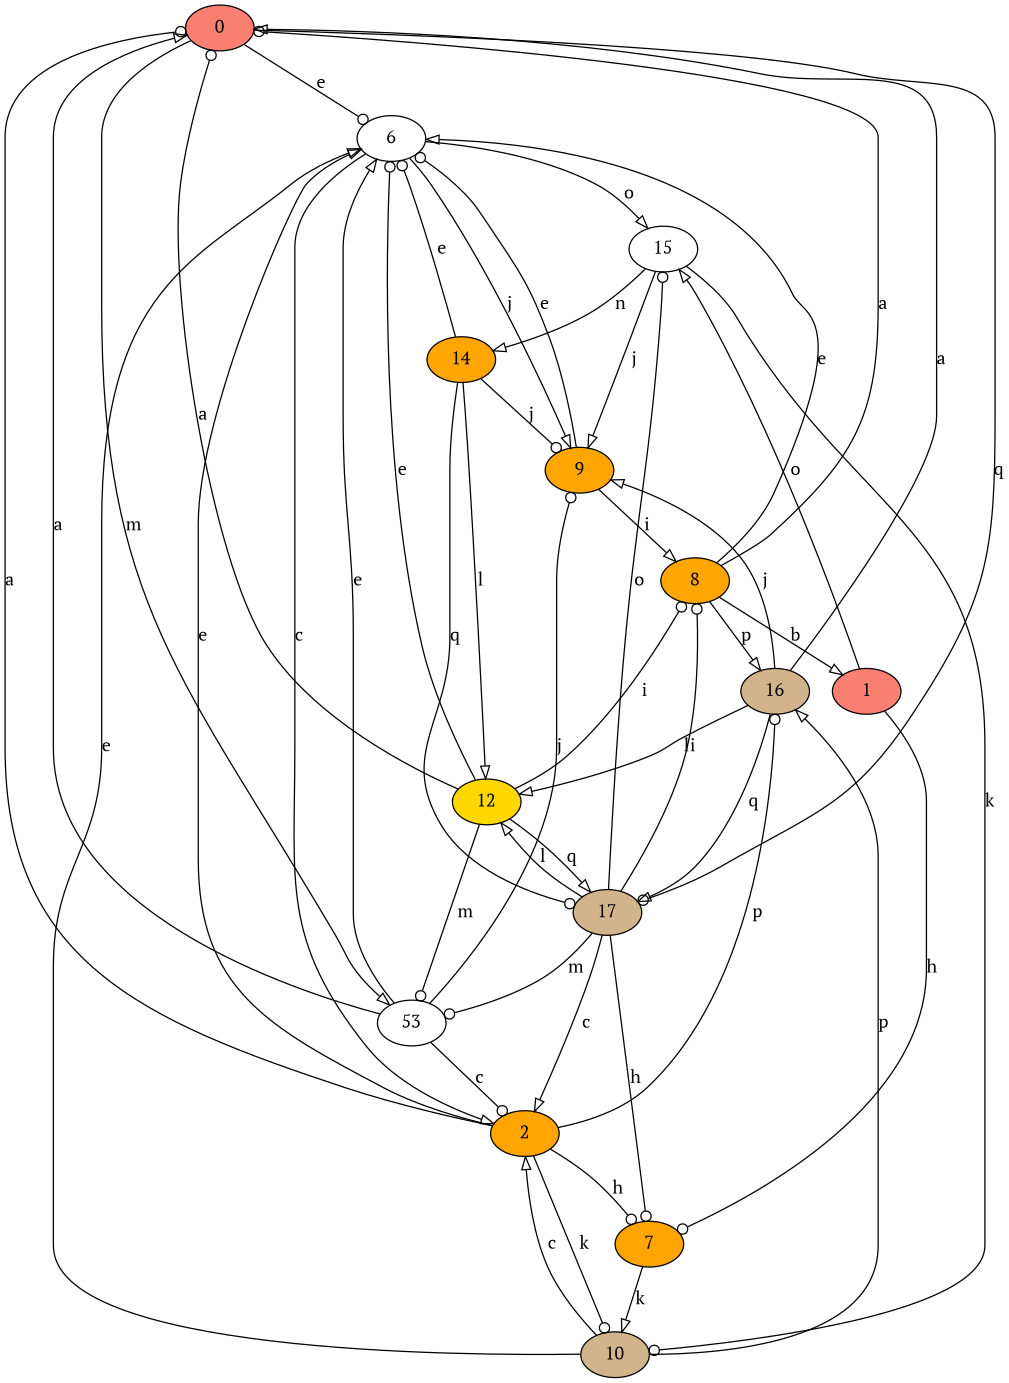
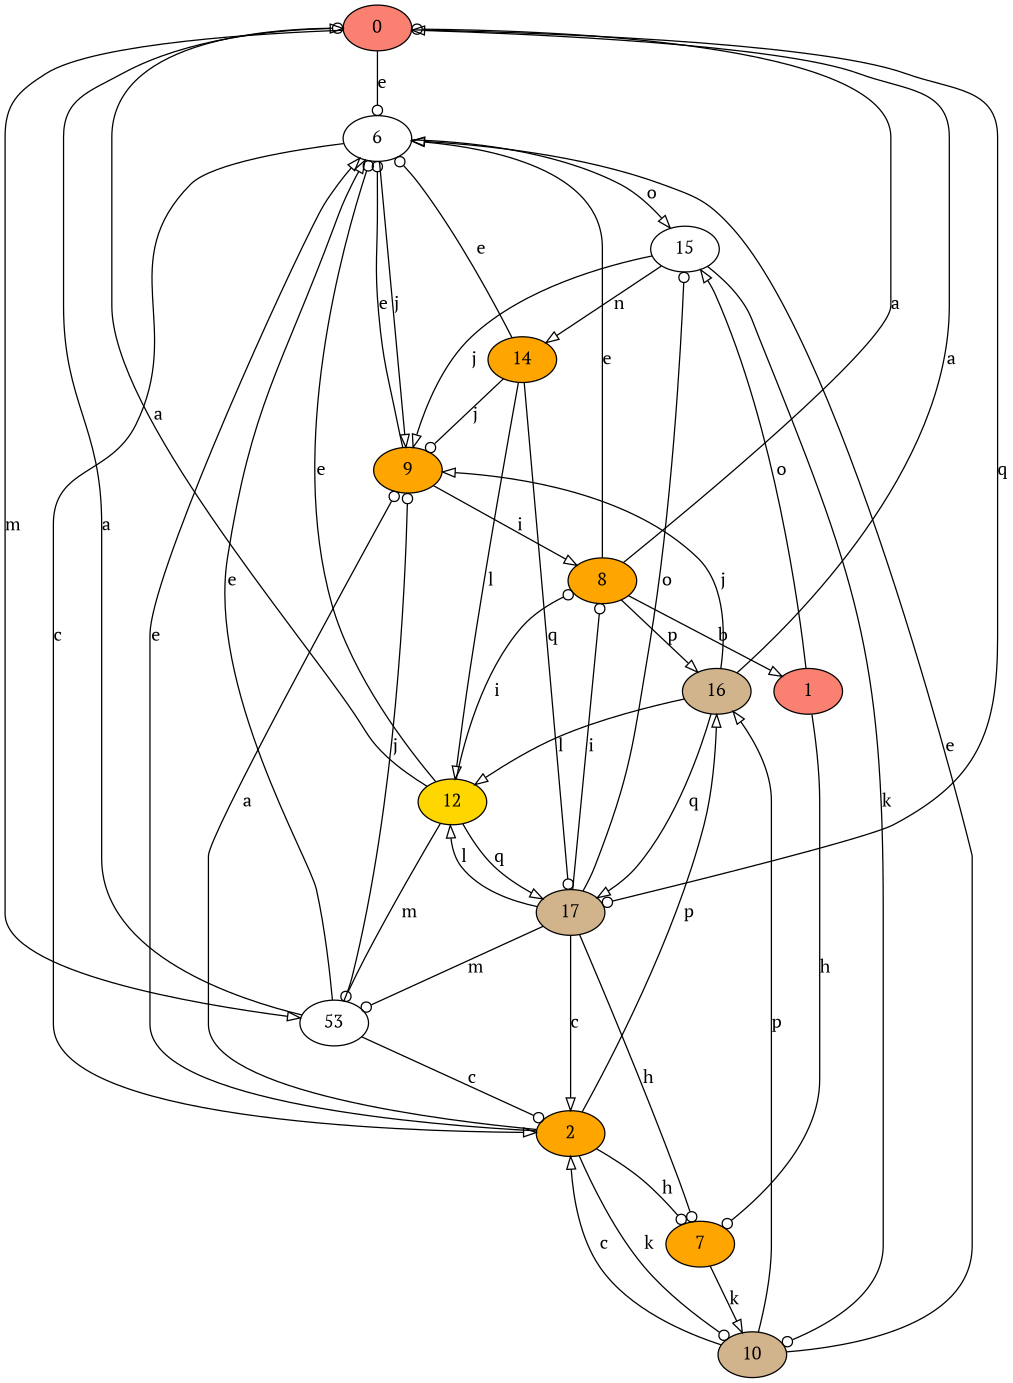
(5, 672) -> (208, 919)
(727, 965) -> (670, 926)
